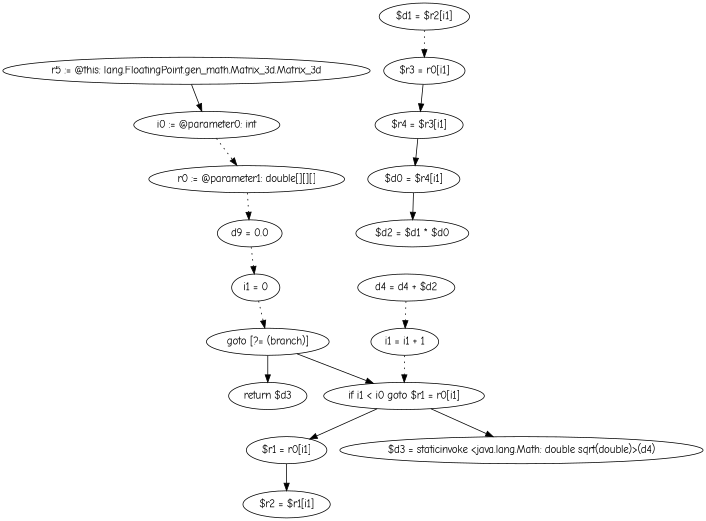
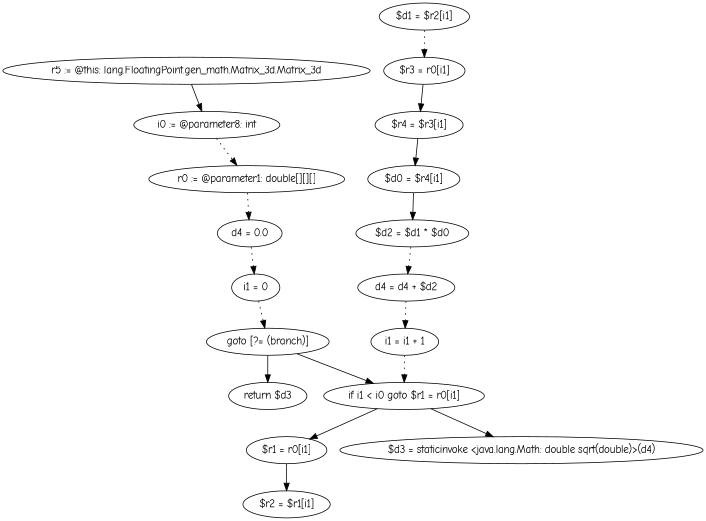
(207, 125) -> (207, 125)
(250, 233) -> (250, 233)
none -> (410, 257)
